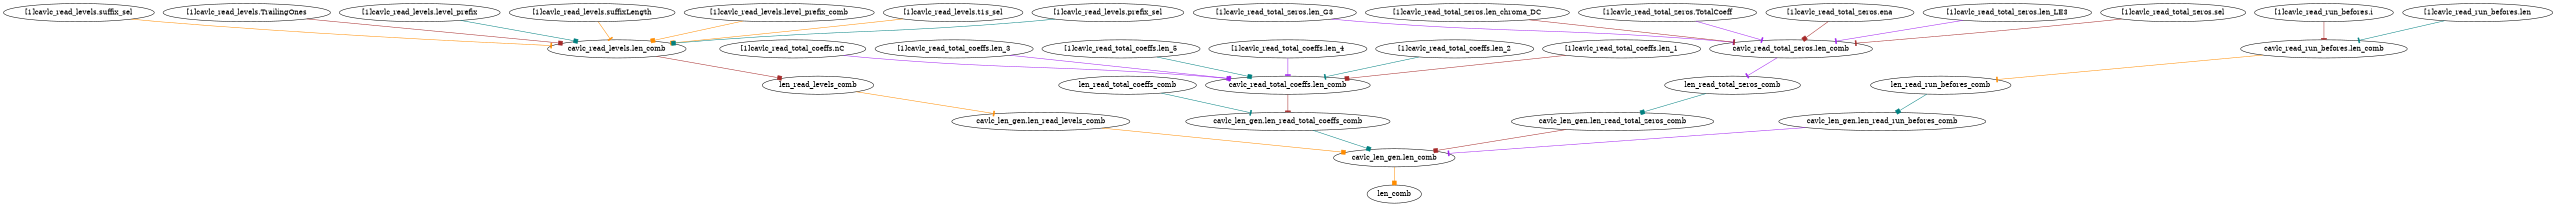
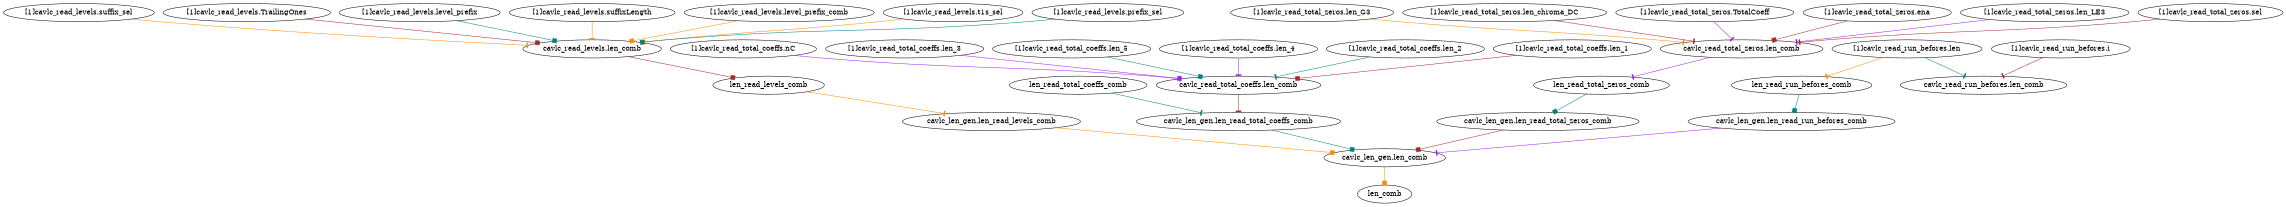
(1532, 31) -> (1526, 31)
(2131, 67) -> (1855, 67)
